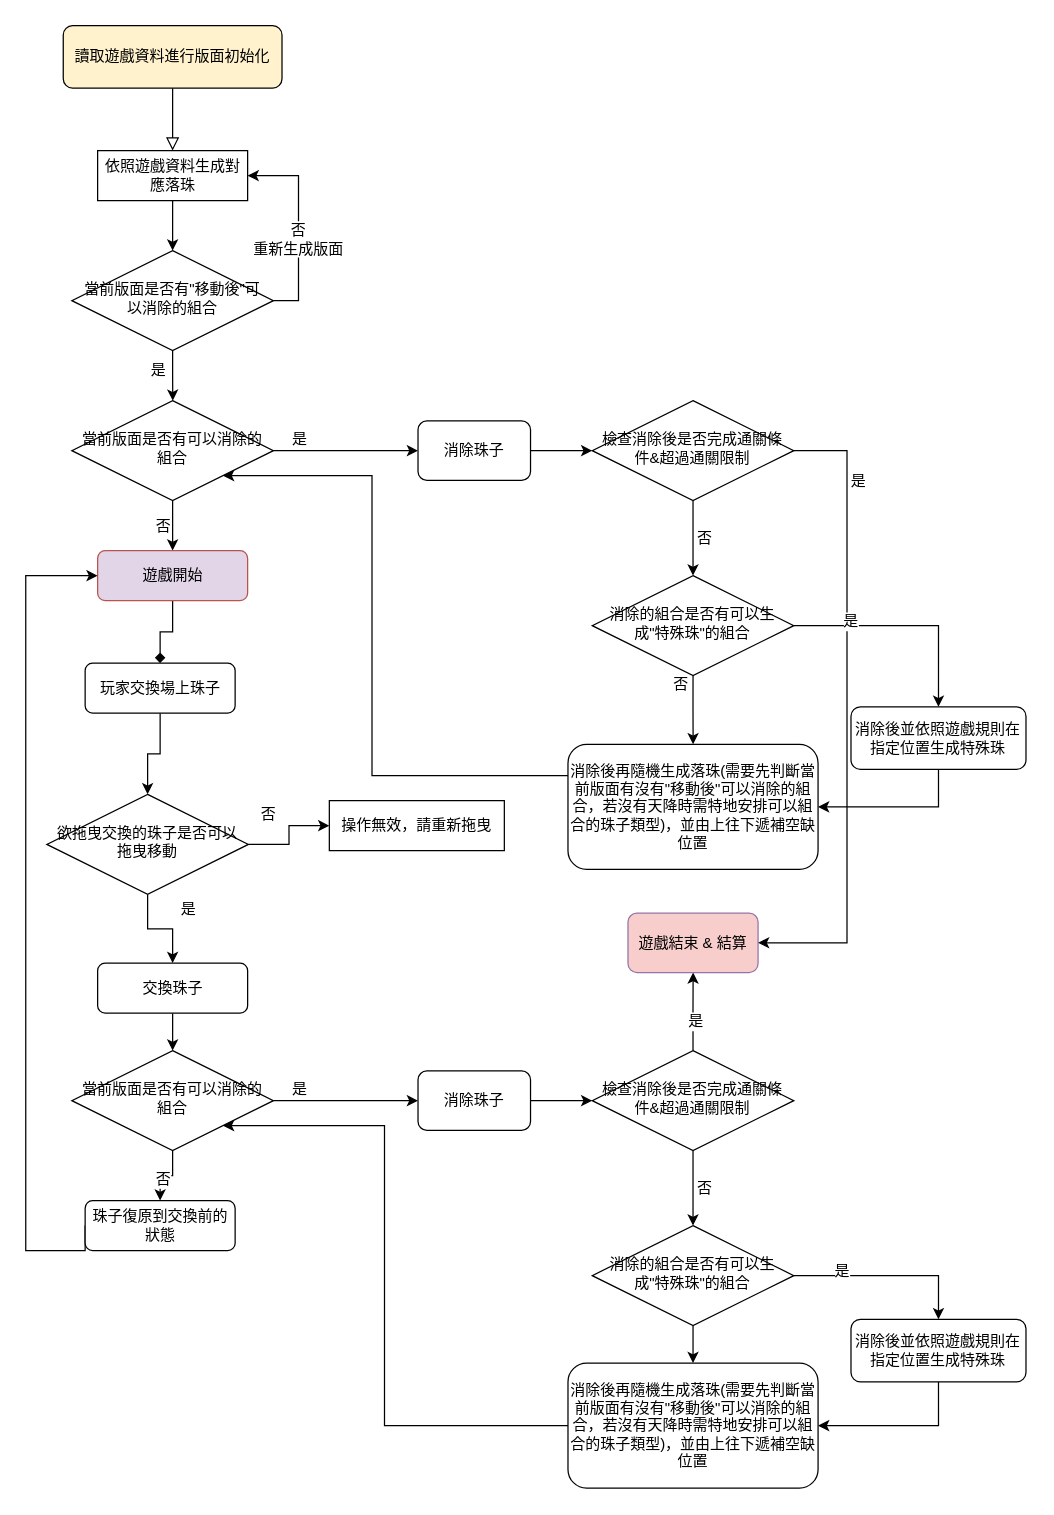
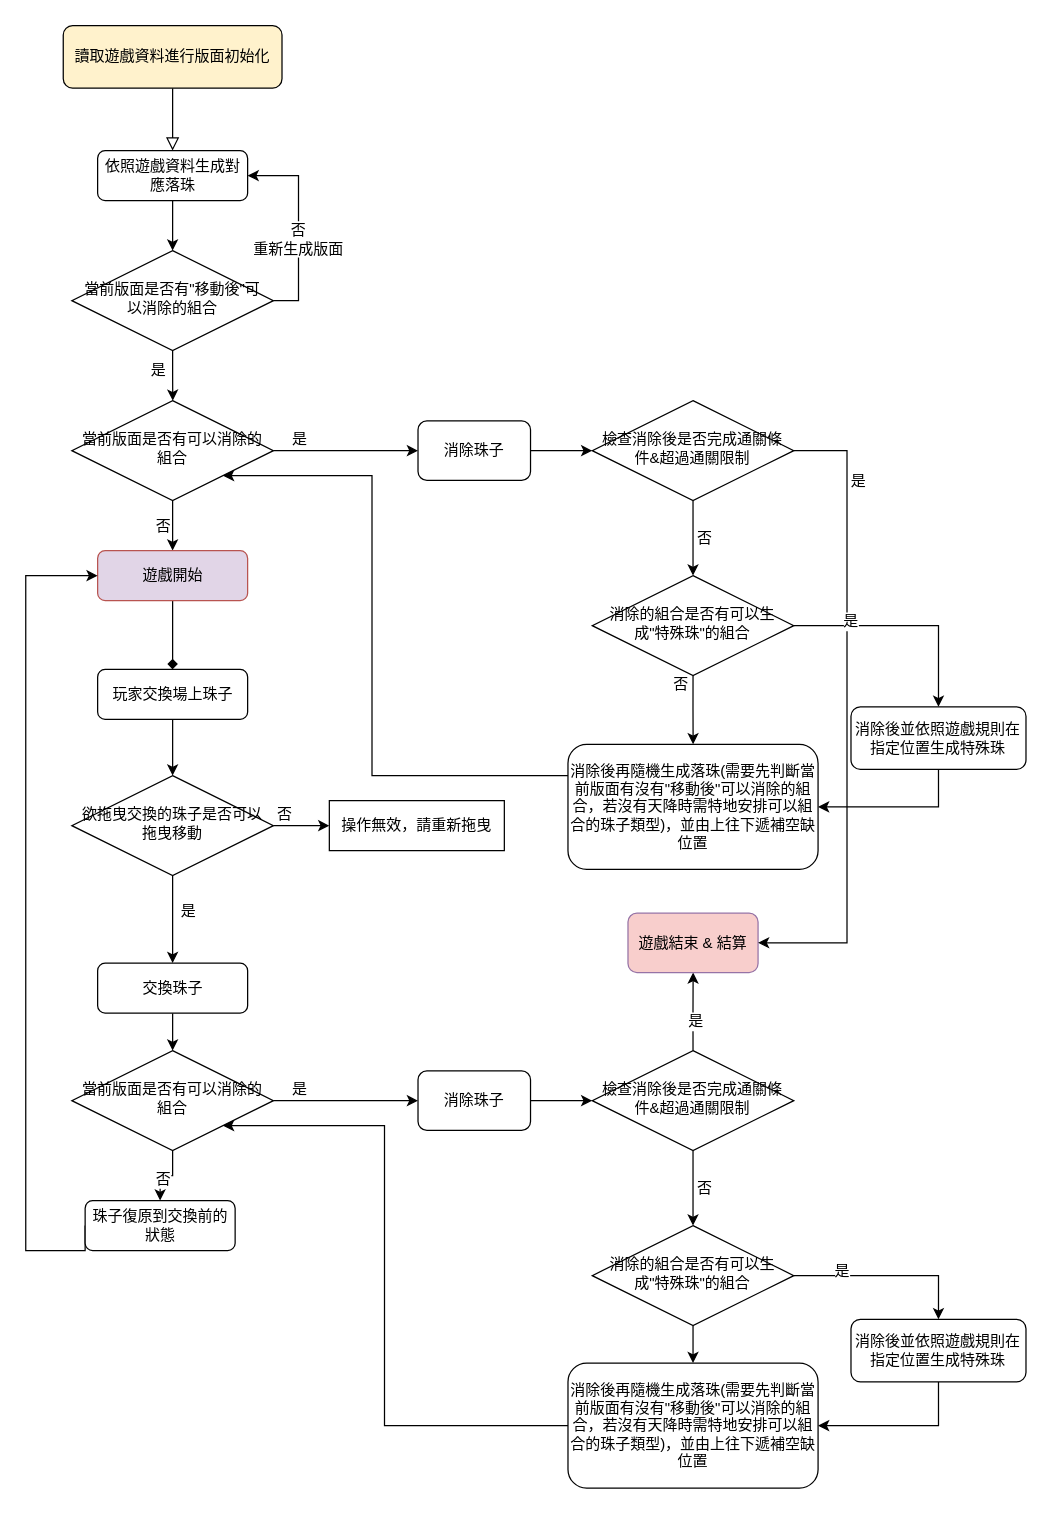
(173, 176) -> (173, 176)
(160, 688) -> (173, 694)
(148, 844) -> (173, 826)
